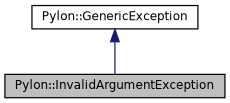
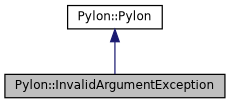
(115, 17) -> (115, 17)
